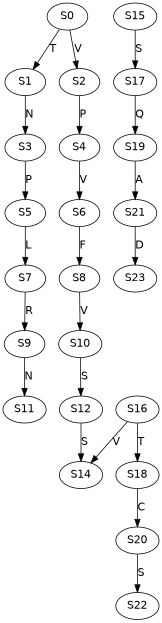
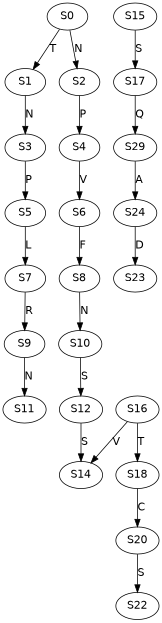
(78, 49) -> (78, 49)
(135, 148) -> (135, 148)
(135, 213) -> (135, 213)
(84, 311) -> (84, 311)
